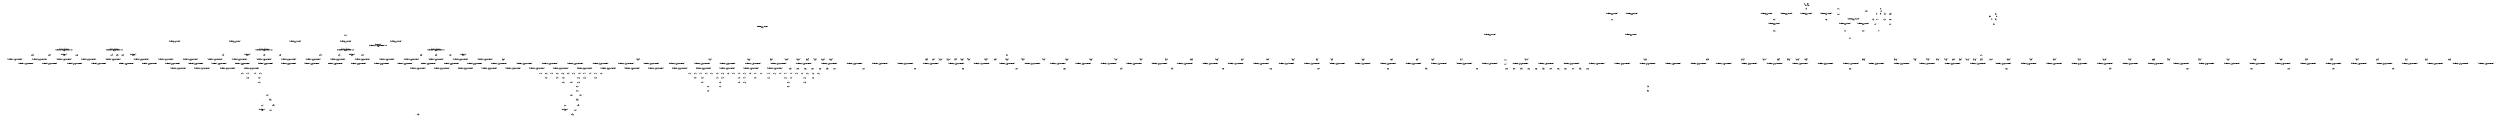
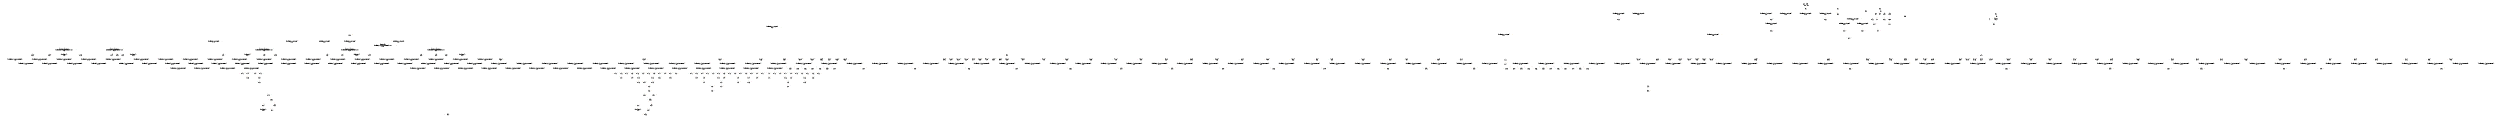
(1996, 19) -> (1996, 19)
